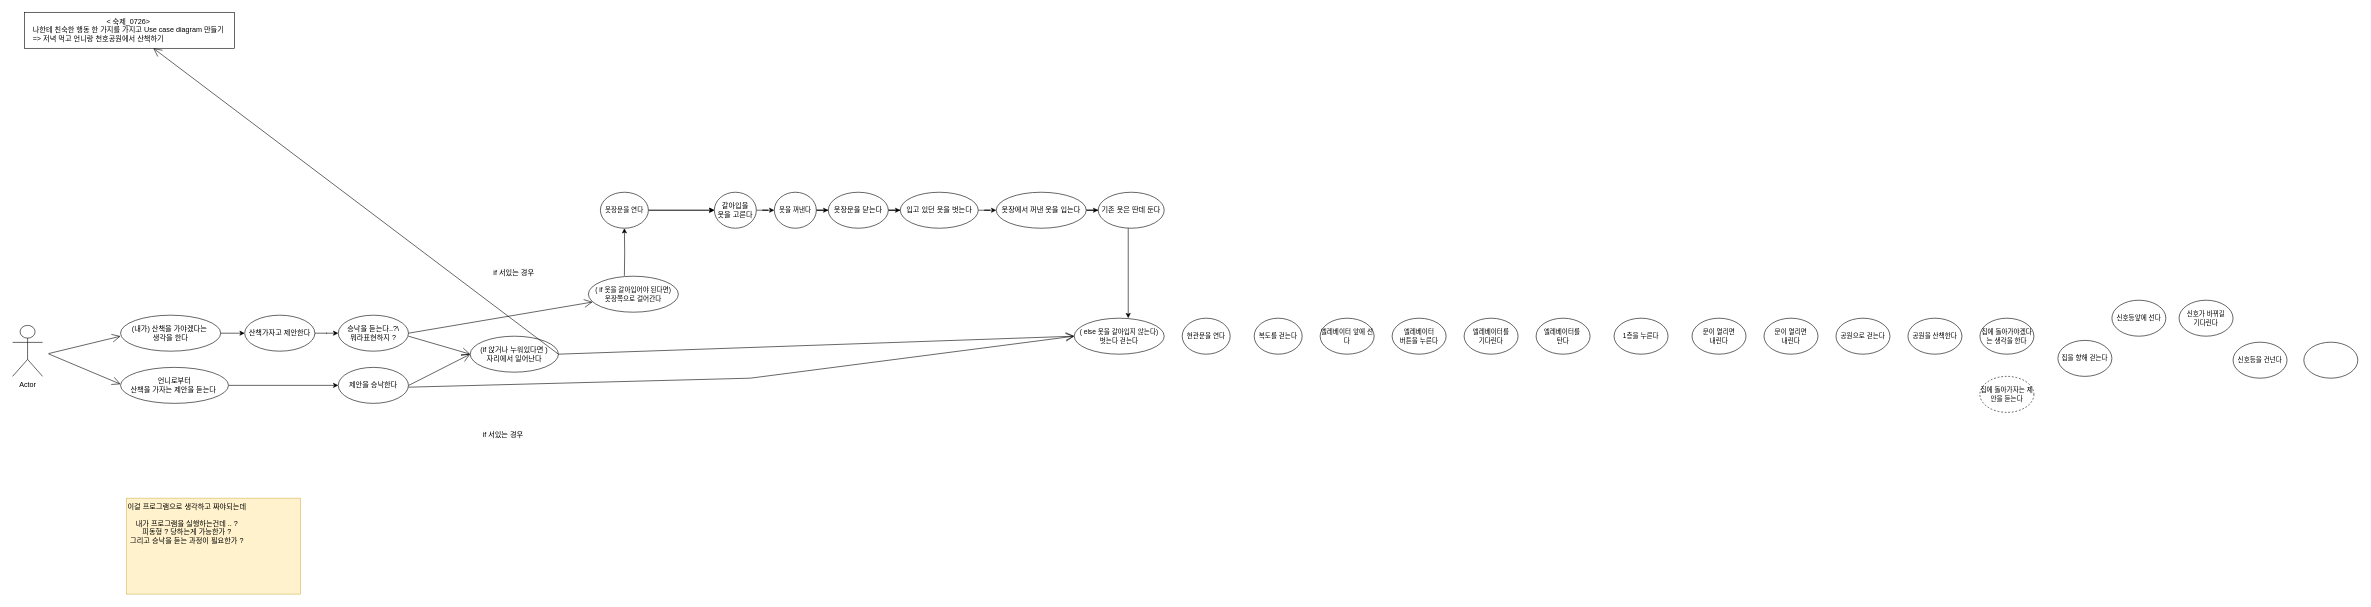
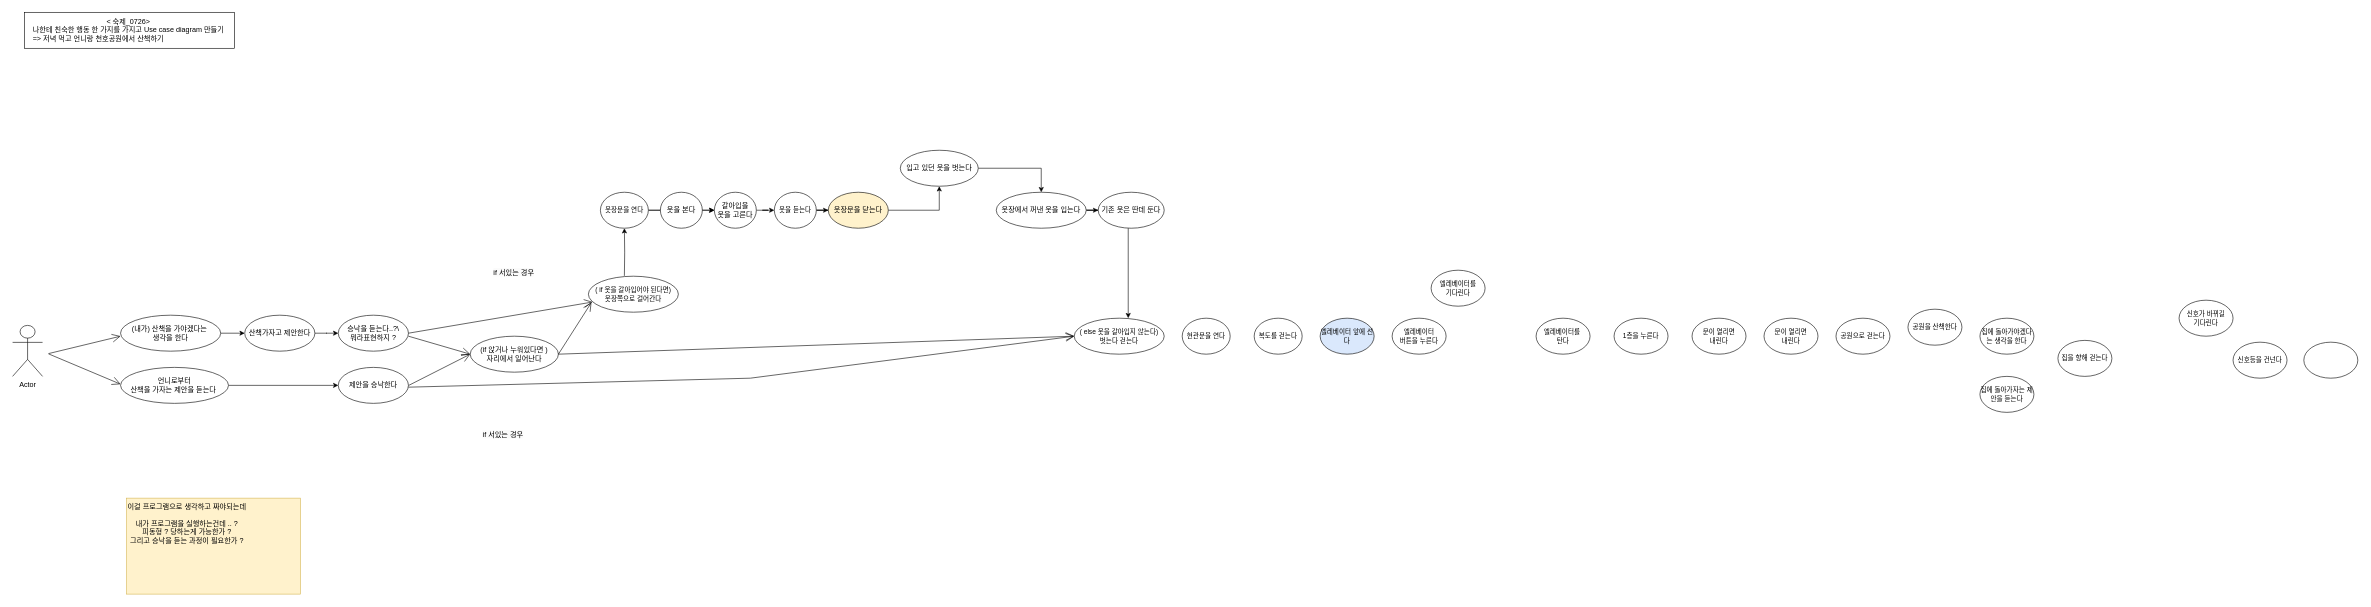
(355, 201) -> (575, 328)
none -> (681, 210)
(795, 210) -> (795, 210)
(858, 210) -> (858, 210)
(939, 210) -> (939, 168)
(2139, 318) -> none
(1347, 336) -> (1347, 336)
(1491, 336) -> (1458, 288)
(1935, 336) -> (1935, 327)
(2007, 395) -> (2007, 395)
